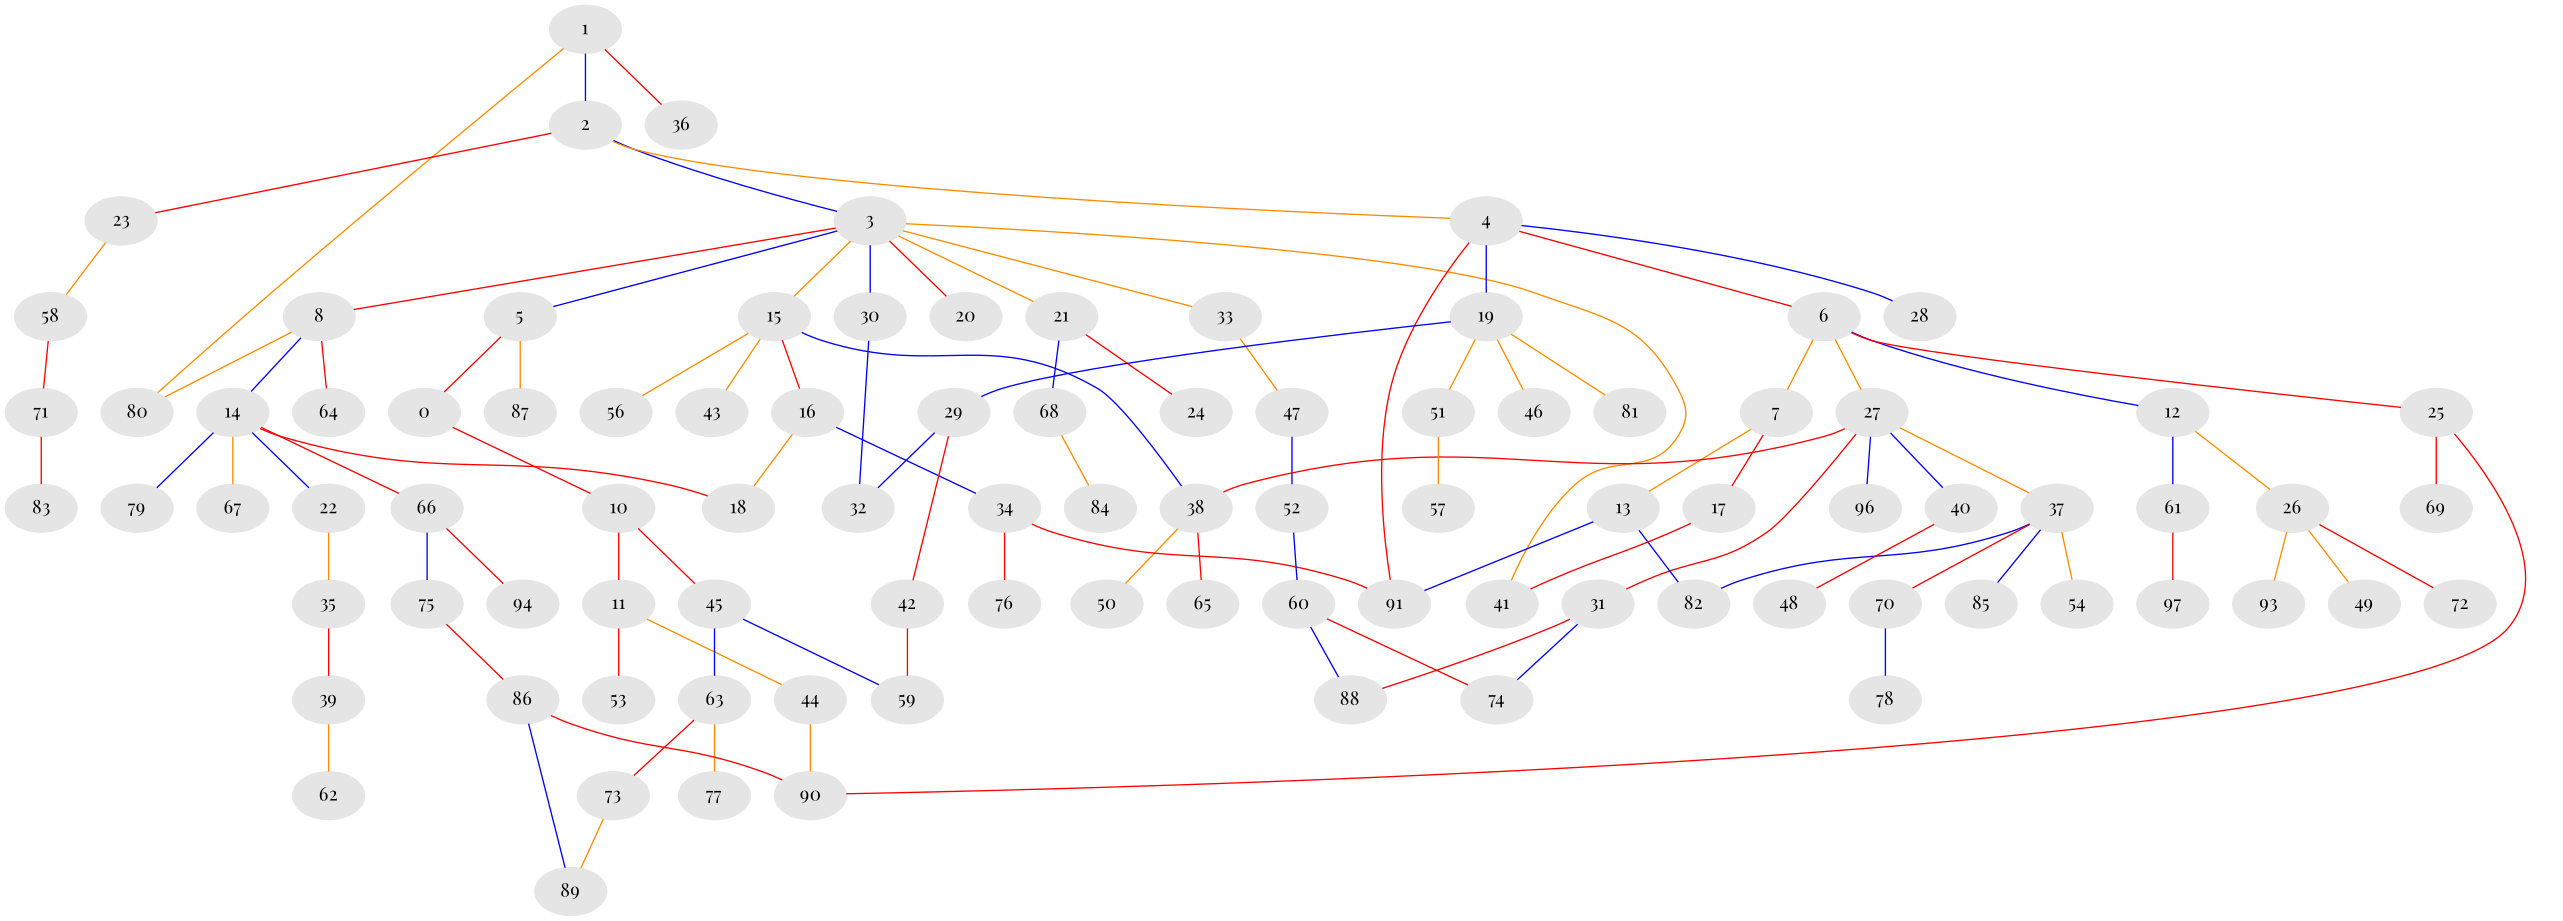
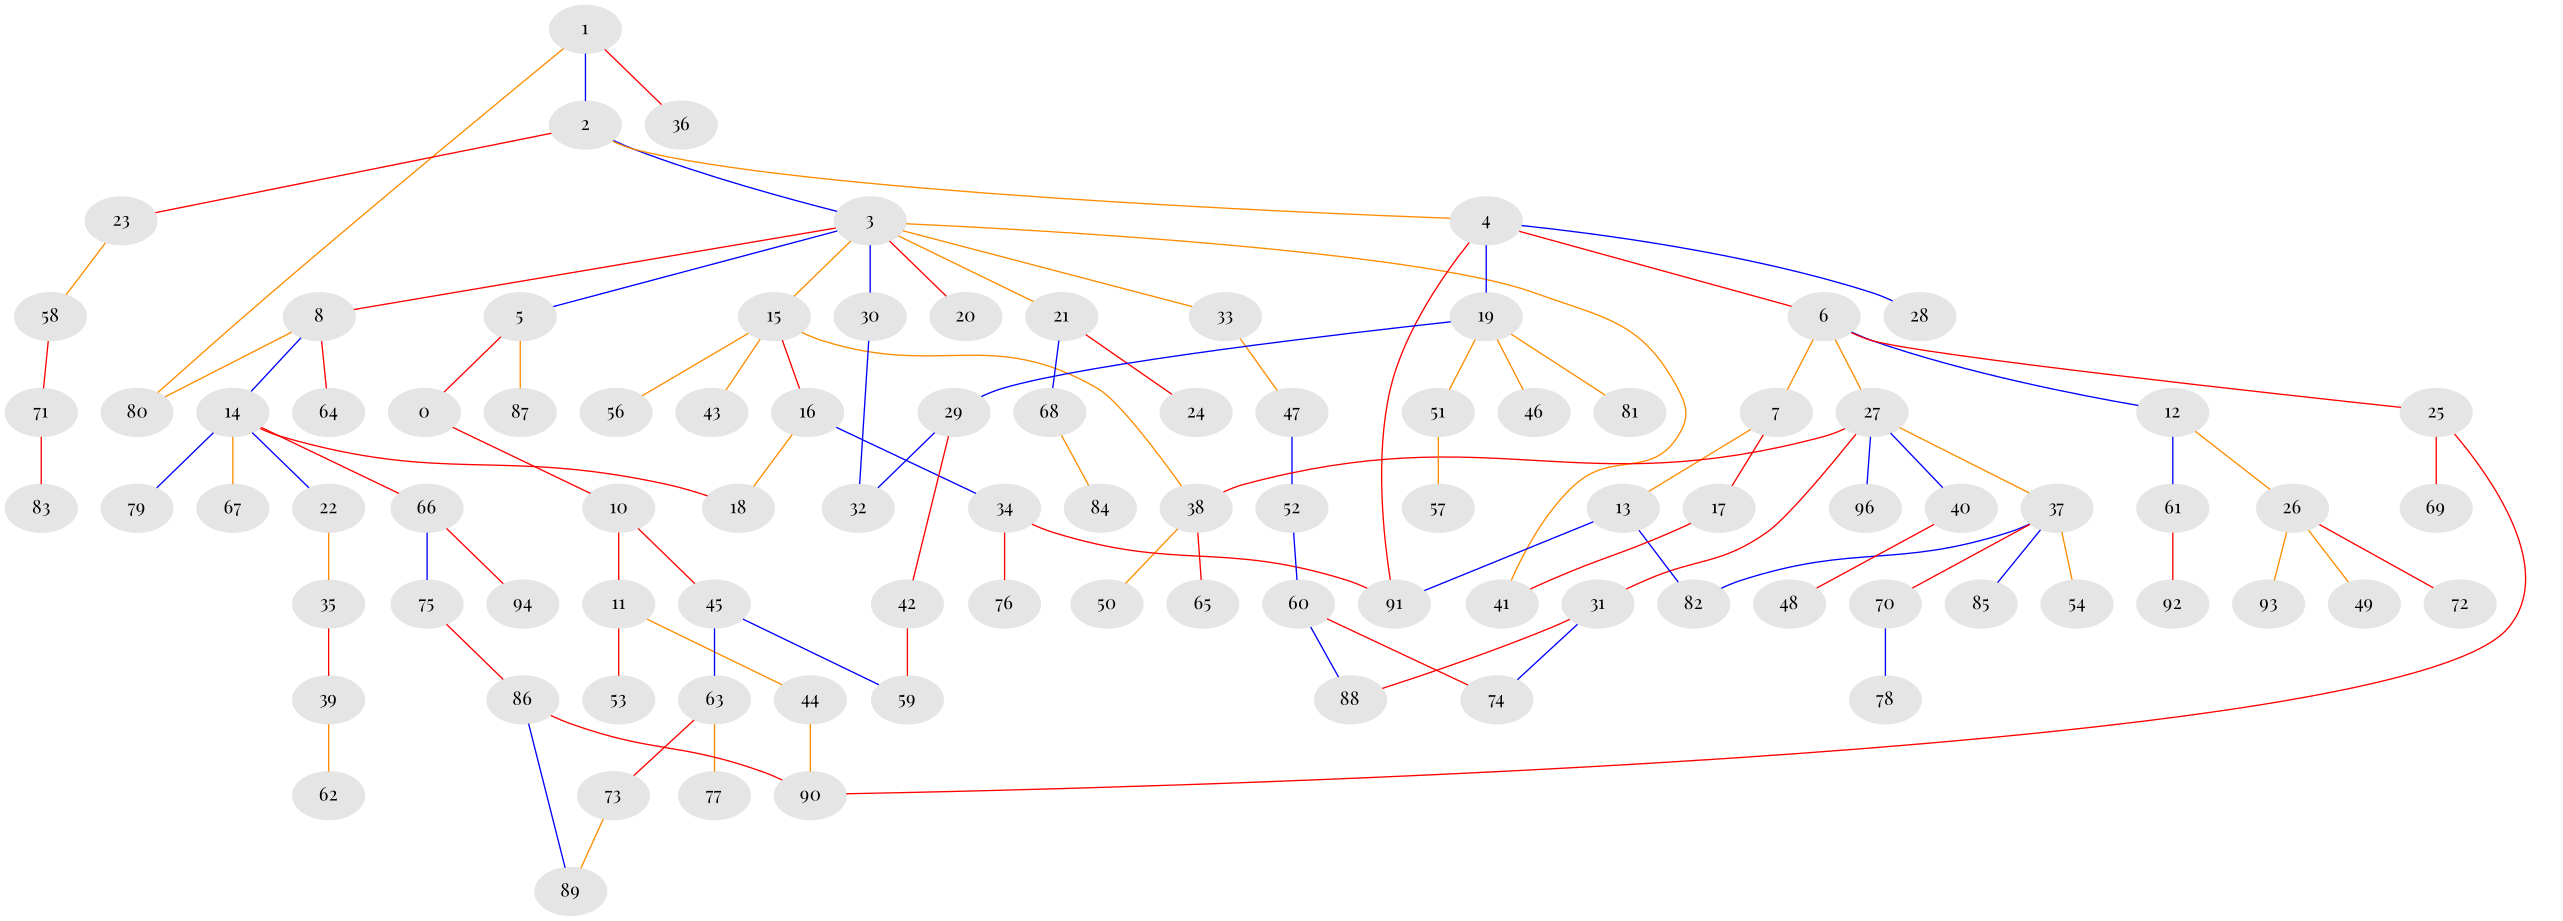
(1016, 359) -> (1016, 359)
(2173, 604) -> (2173, 604)
